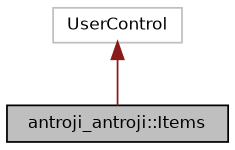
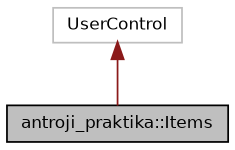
(118, 124) -> (118, 124)
